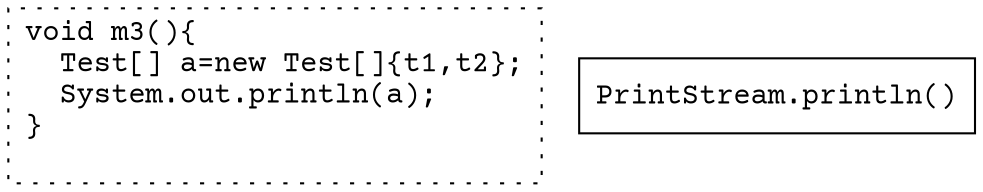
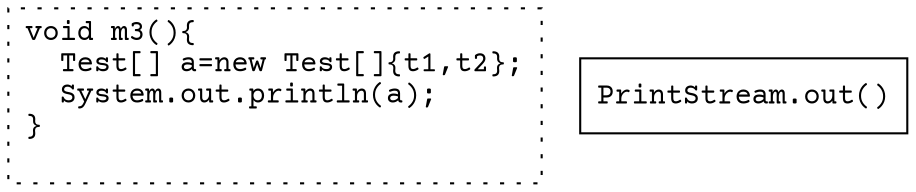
(777, 96) -> (744, 96)
